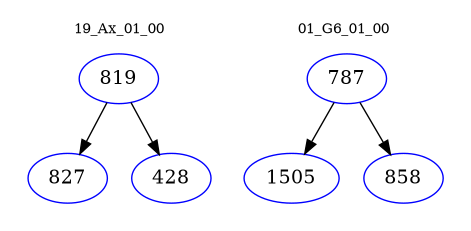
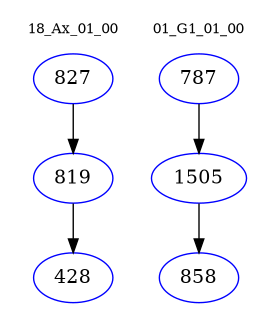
(120, 30) -> (73, 30)
(344, 30) -> (199, 30)
(97, 122) -> (73, 122)
(372, 123) -> (199, 221)
